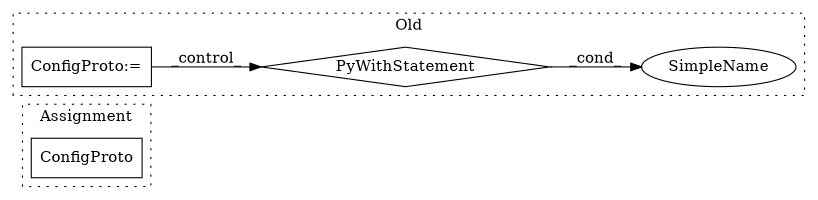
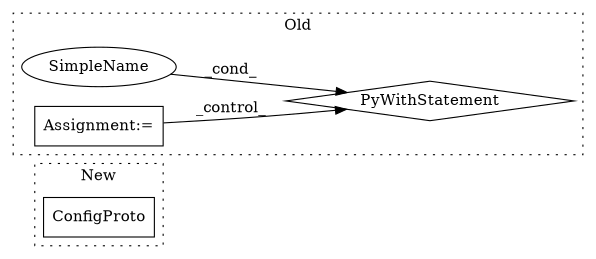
(87, 67) -> (99, 126)
(590, 67) -> (253, 83)
(87, 117) -> (99, 176)
